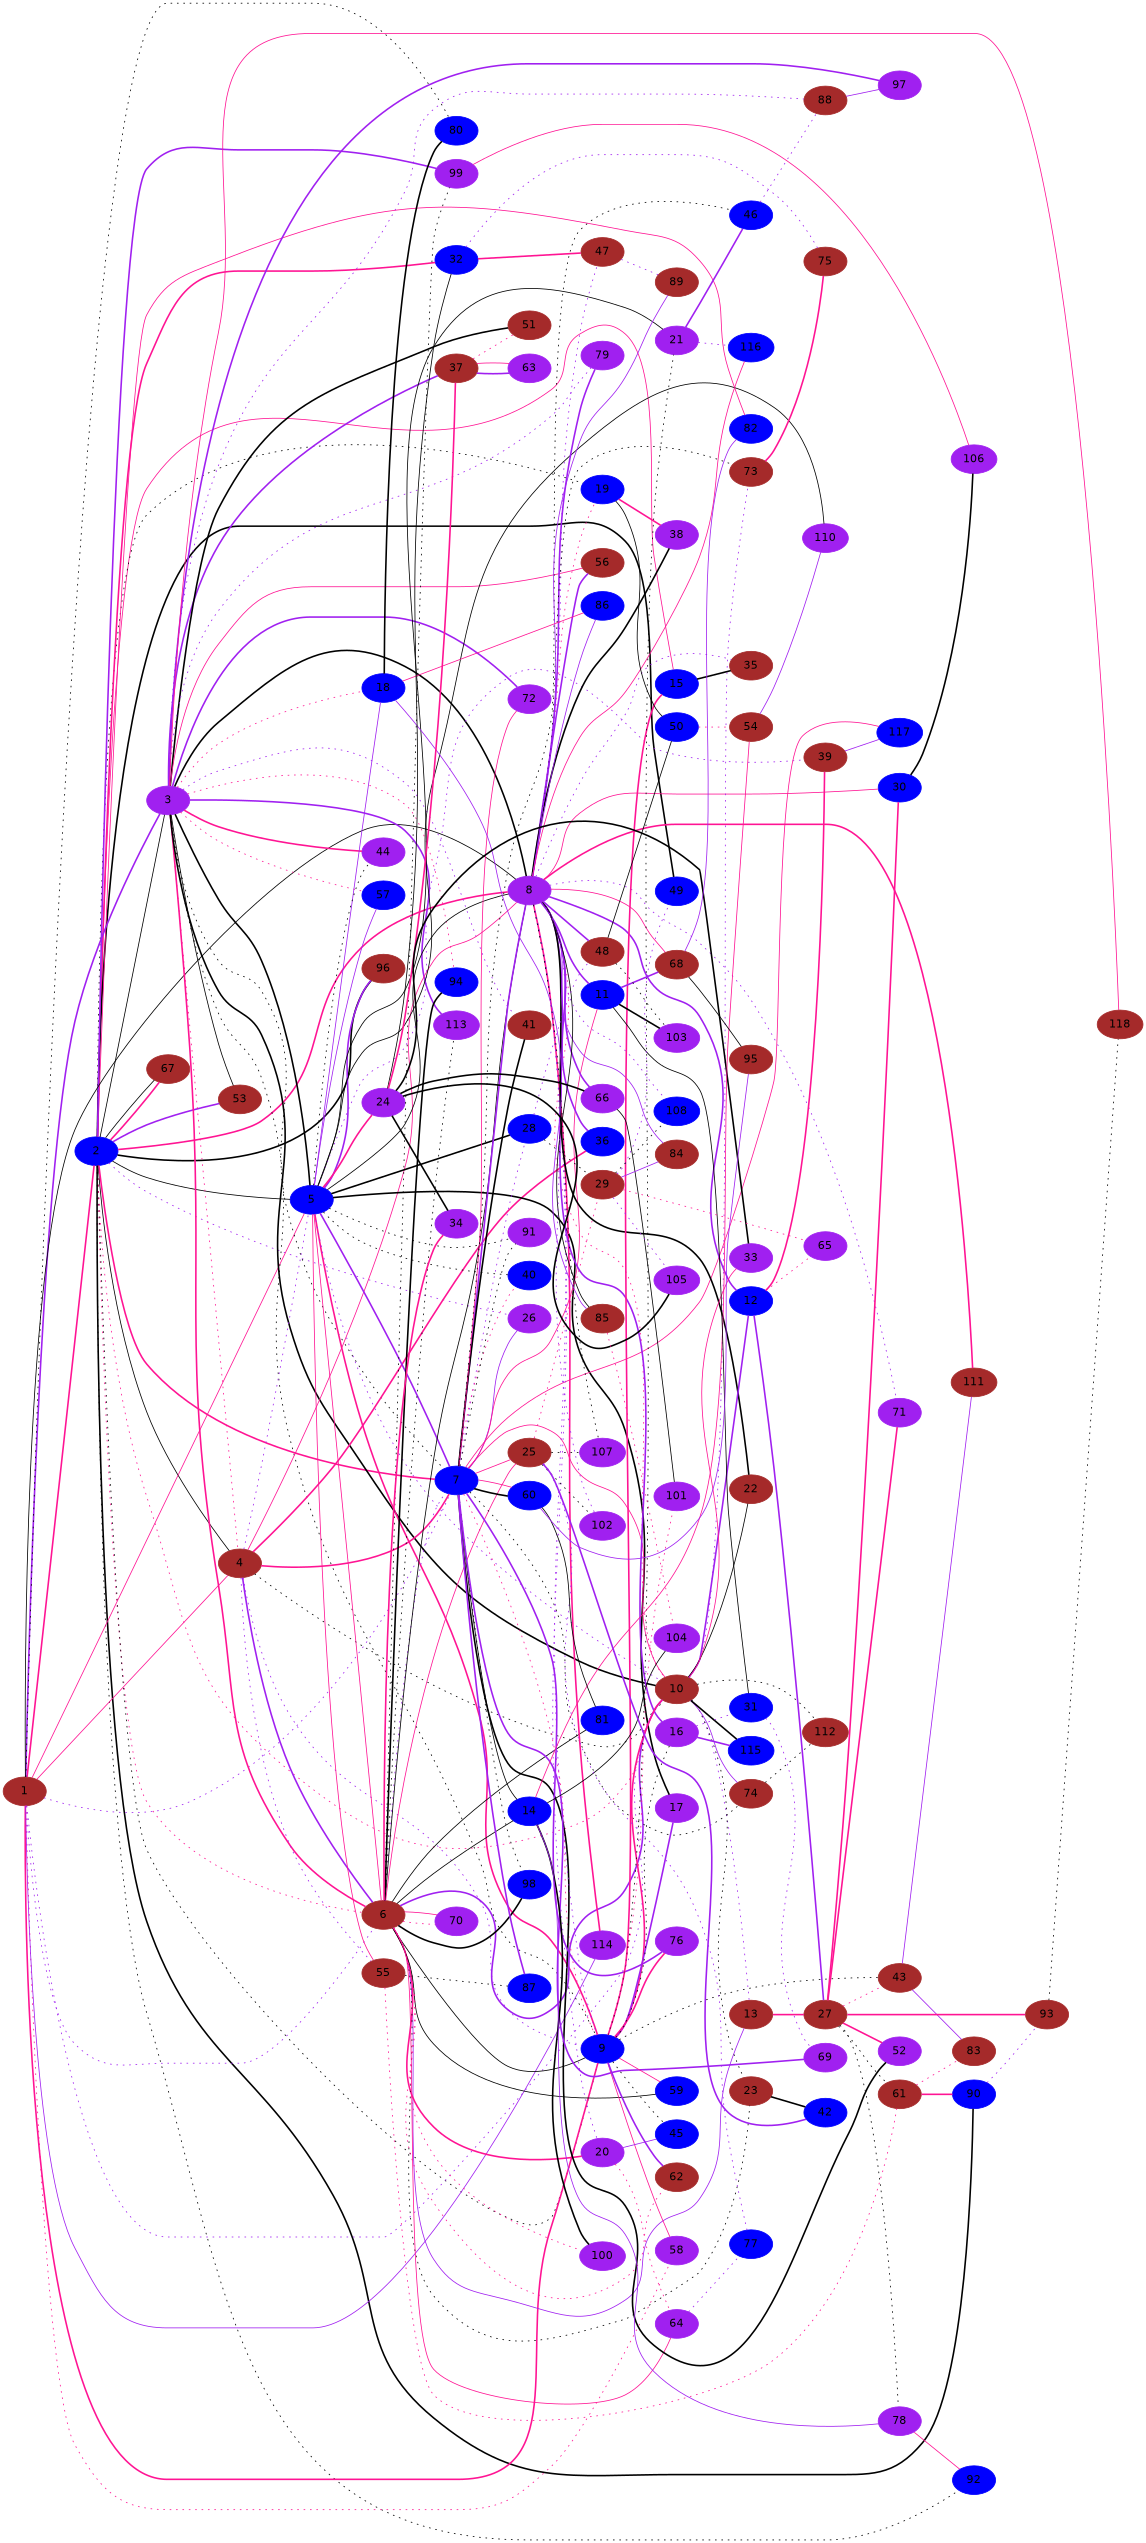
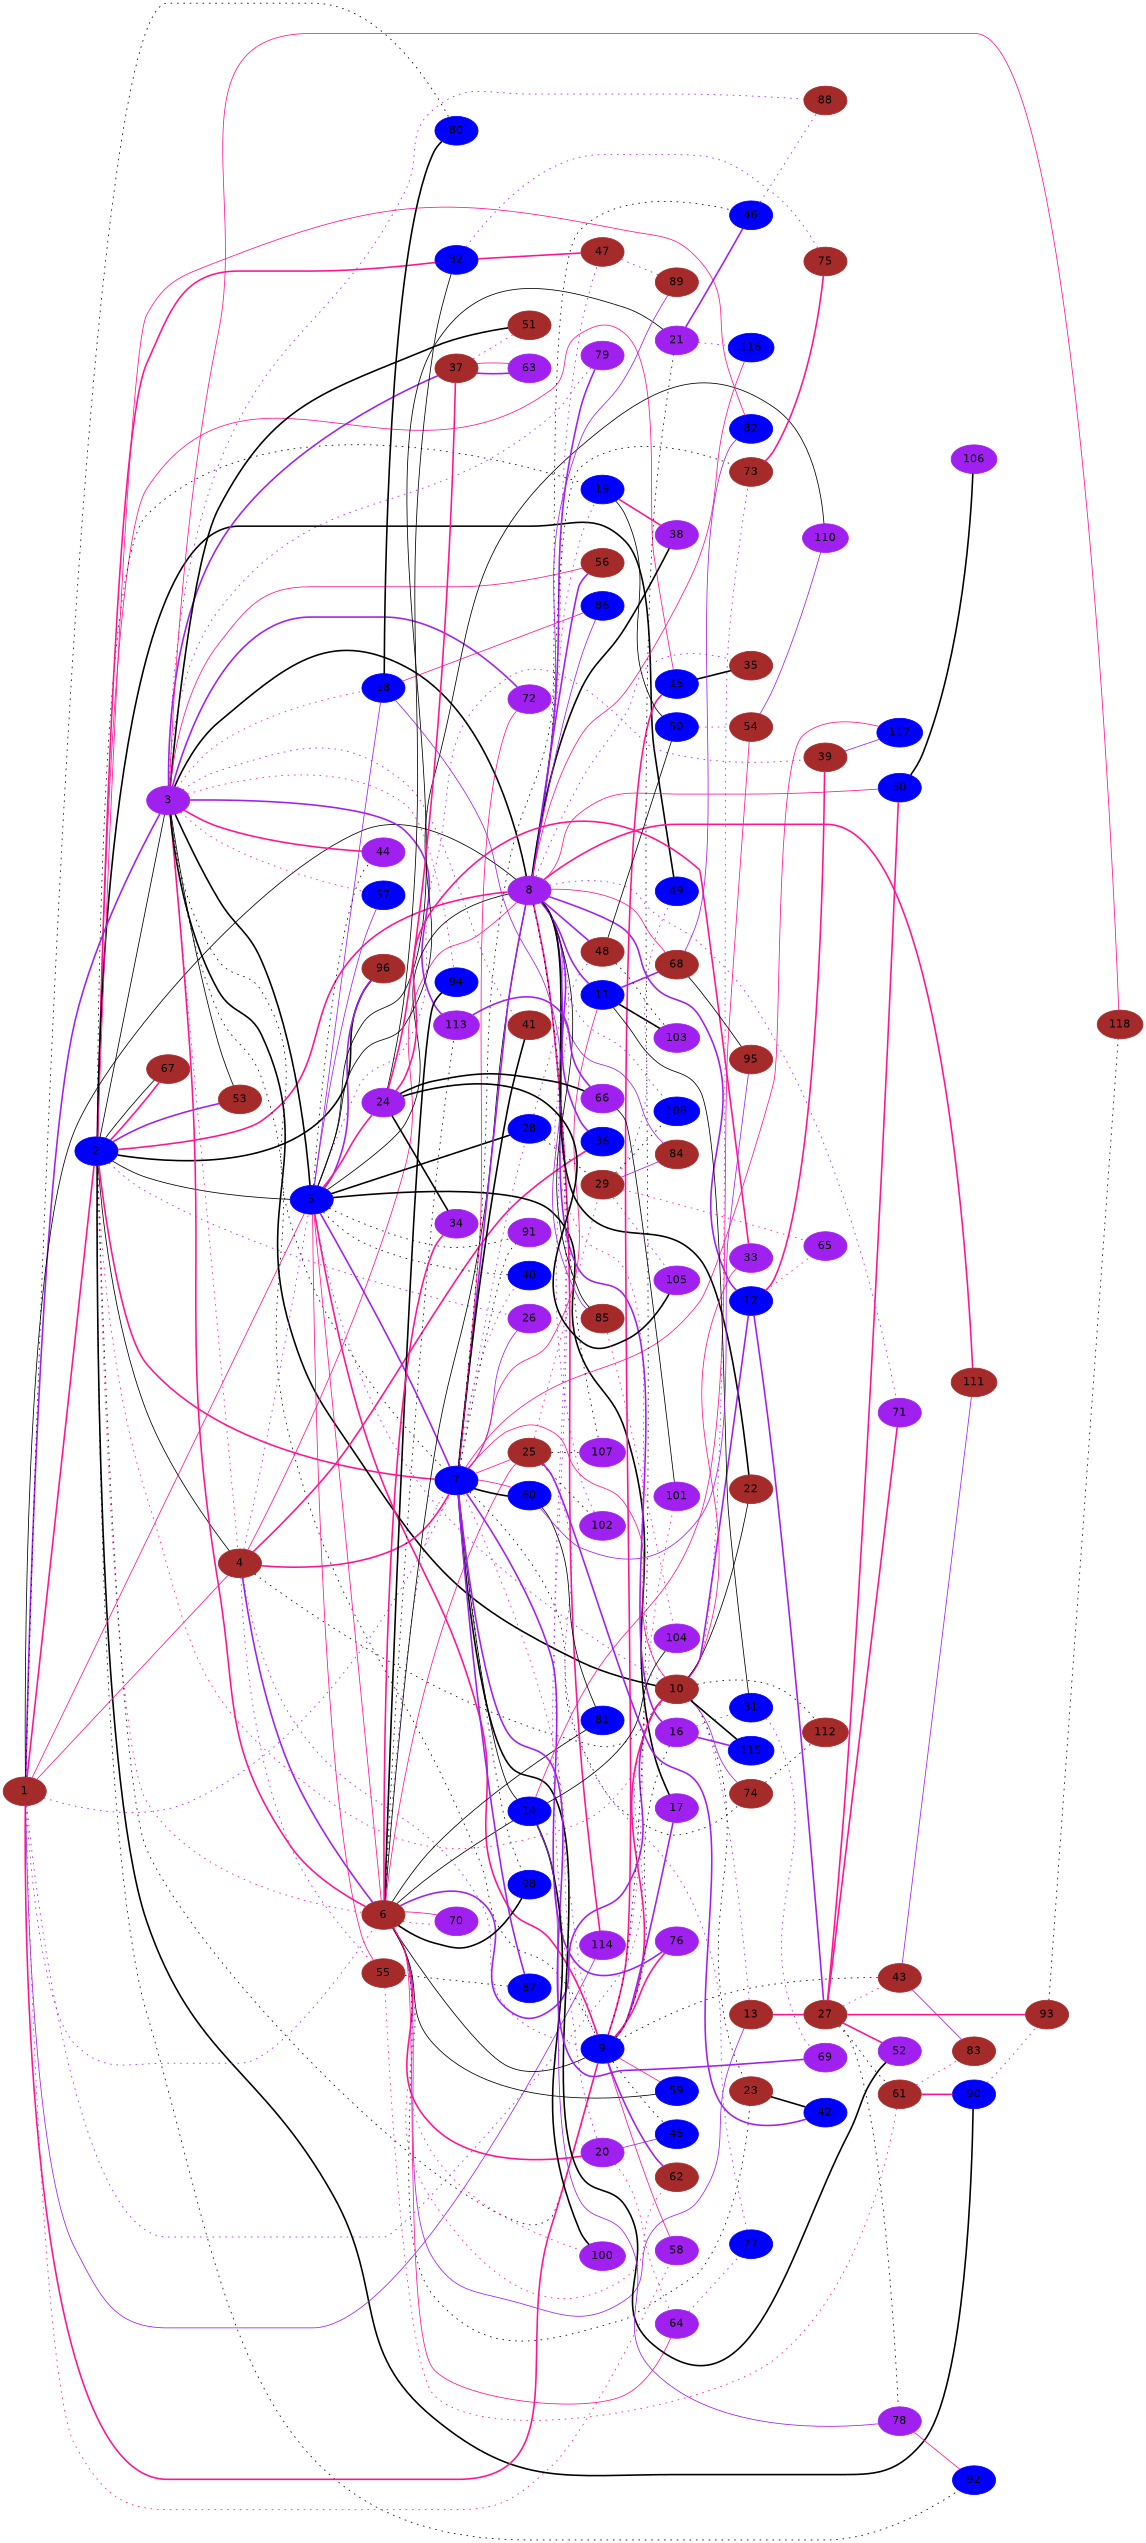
(900, 85) -> none
(456, 174) -> none
(607, 824) -> (607, 824)
(565, 995) -> (544, 1000)
